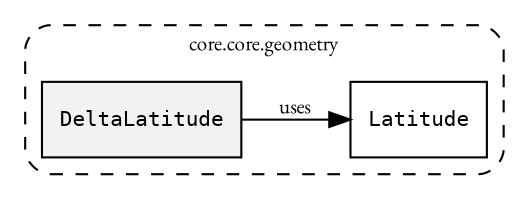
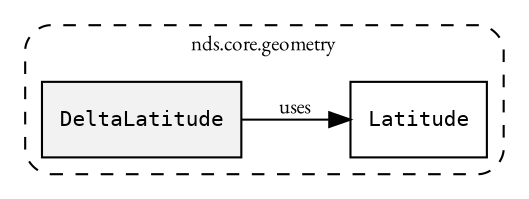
(264, 45) -> (264, 45)
